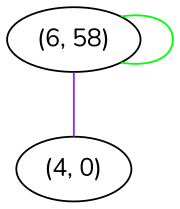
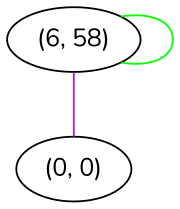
(74, 169) -> (74, 169)
